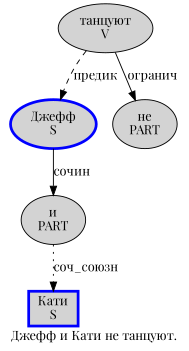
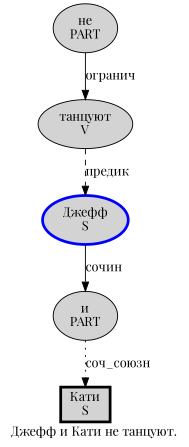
(124, 72) -> (85, 71)
(53, 309) -> (85, 405)
